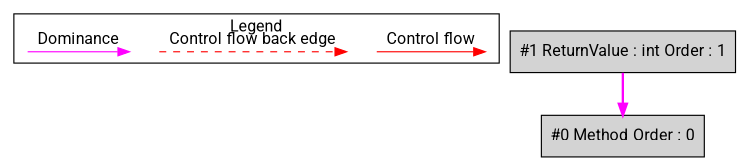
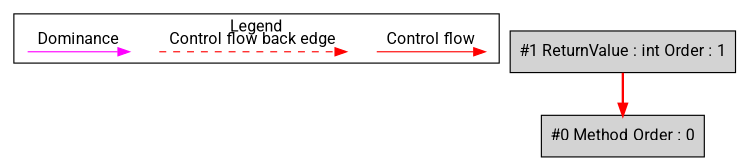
(623, 88) -> (623, 88)
